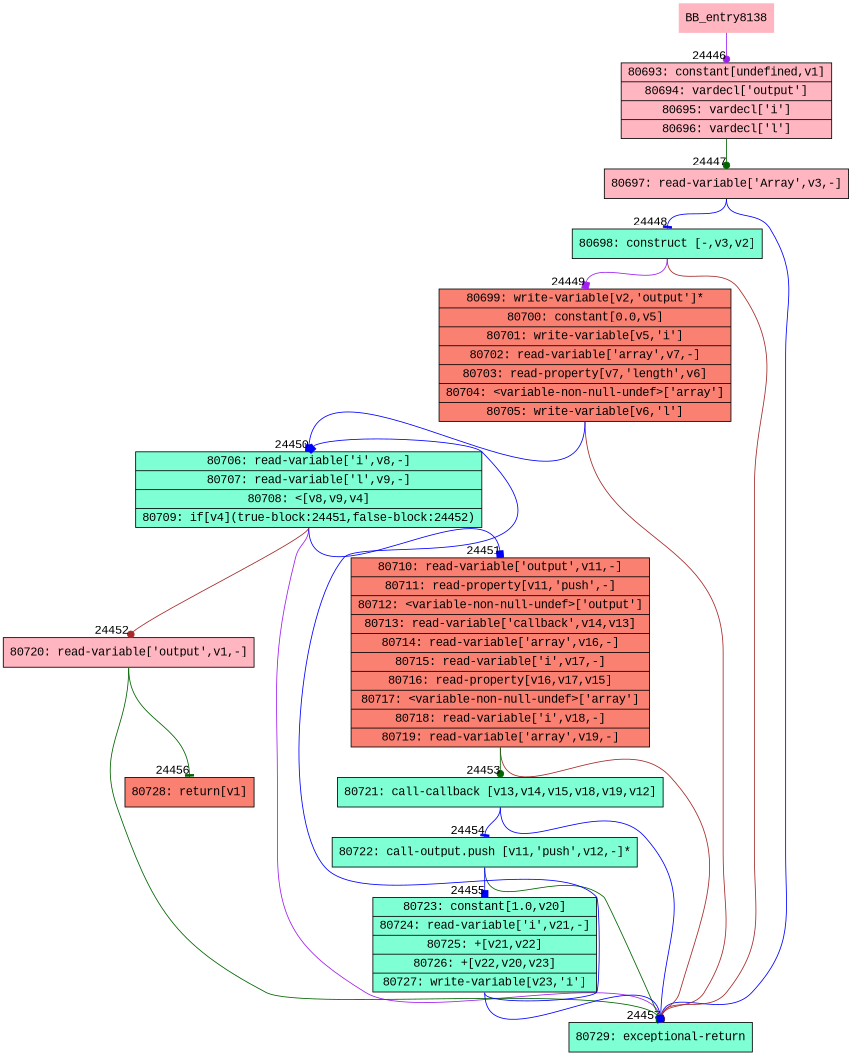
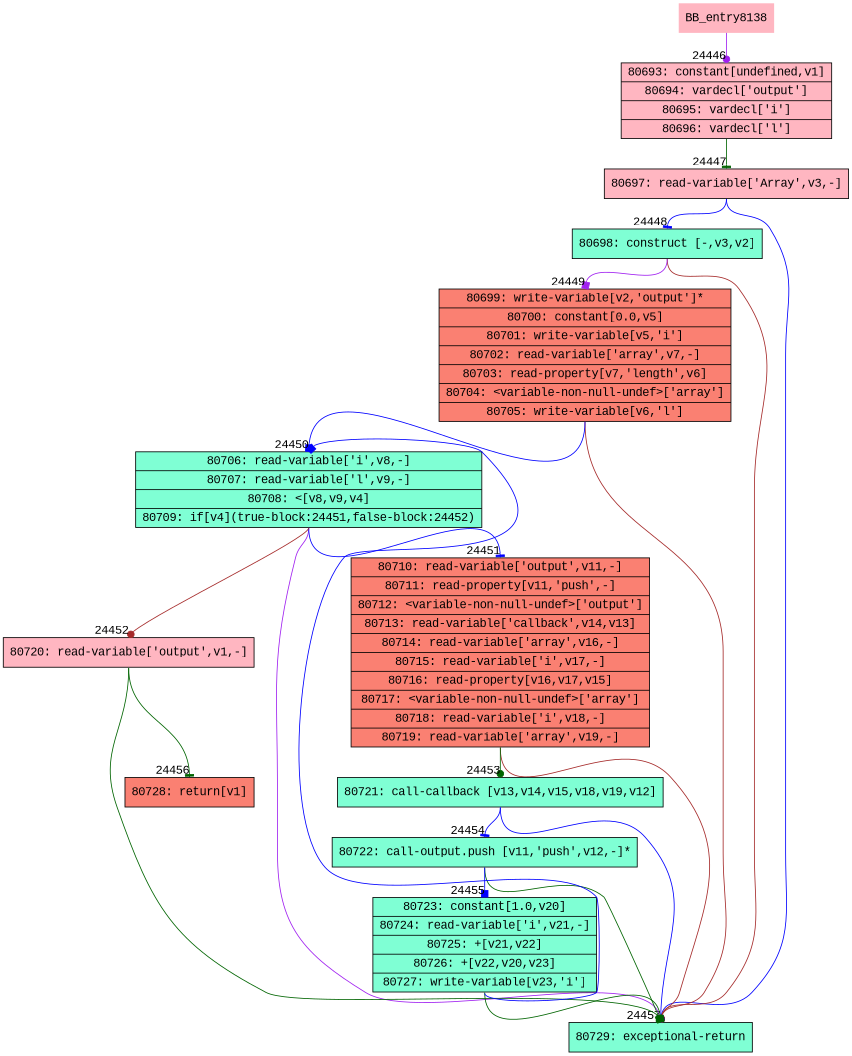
(726, 150) -> (726, 152)
(401, 544) -> (402, 543)
(569, 1008) -> (569, 1008)
